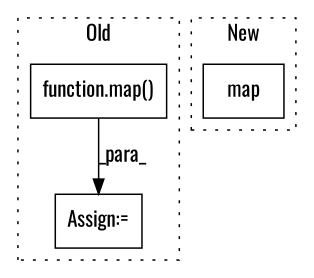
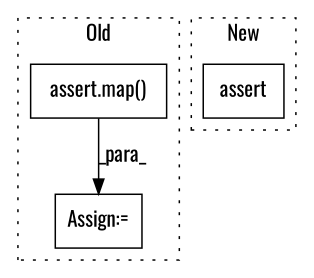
(99, 91) -> (99, 91)
(244, 91) -> (244, 91)
